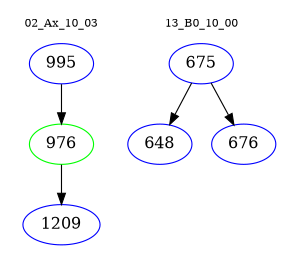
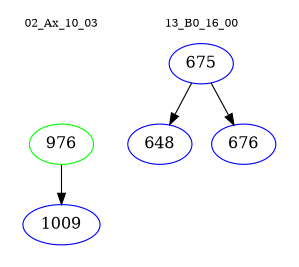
(202, 24) -> (202, 24)
(61, 64) -> none
(61, 225) -> (61, 225)
